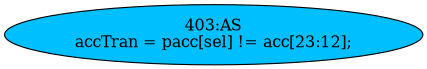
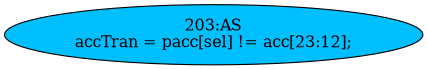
(214, 35) -> (214, 35)
